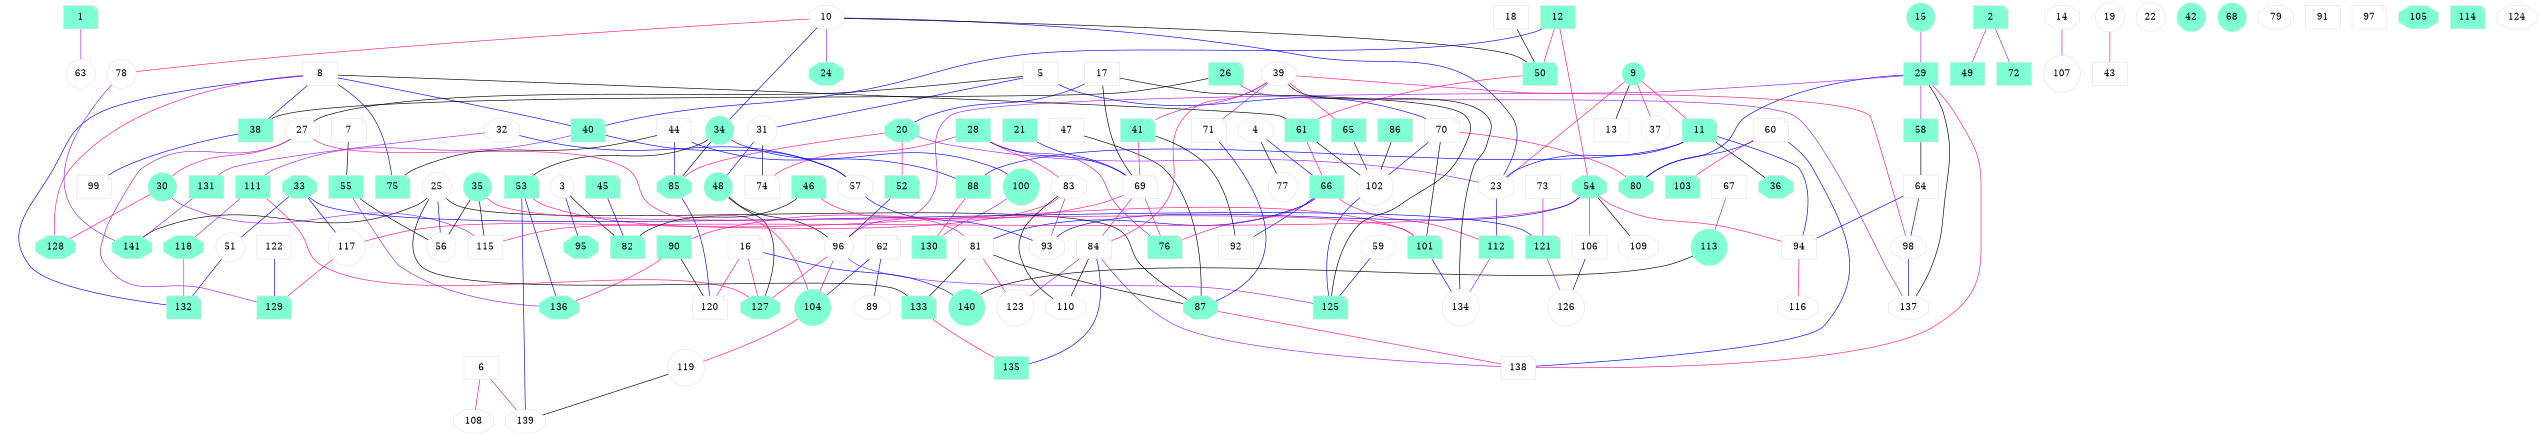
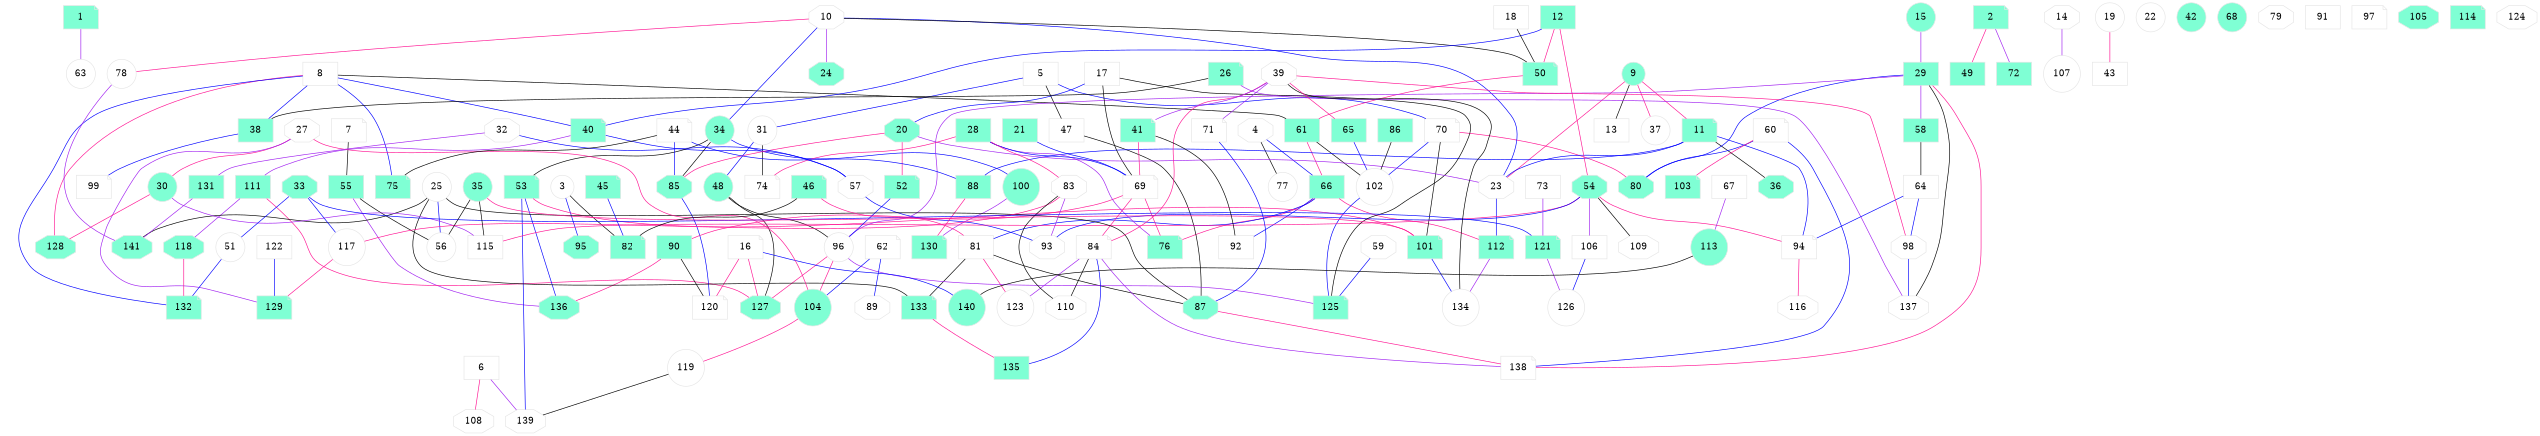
(632, 94) -> (1056, 108)
